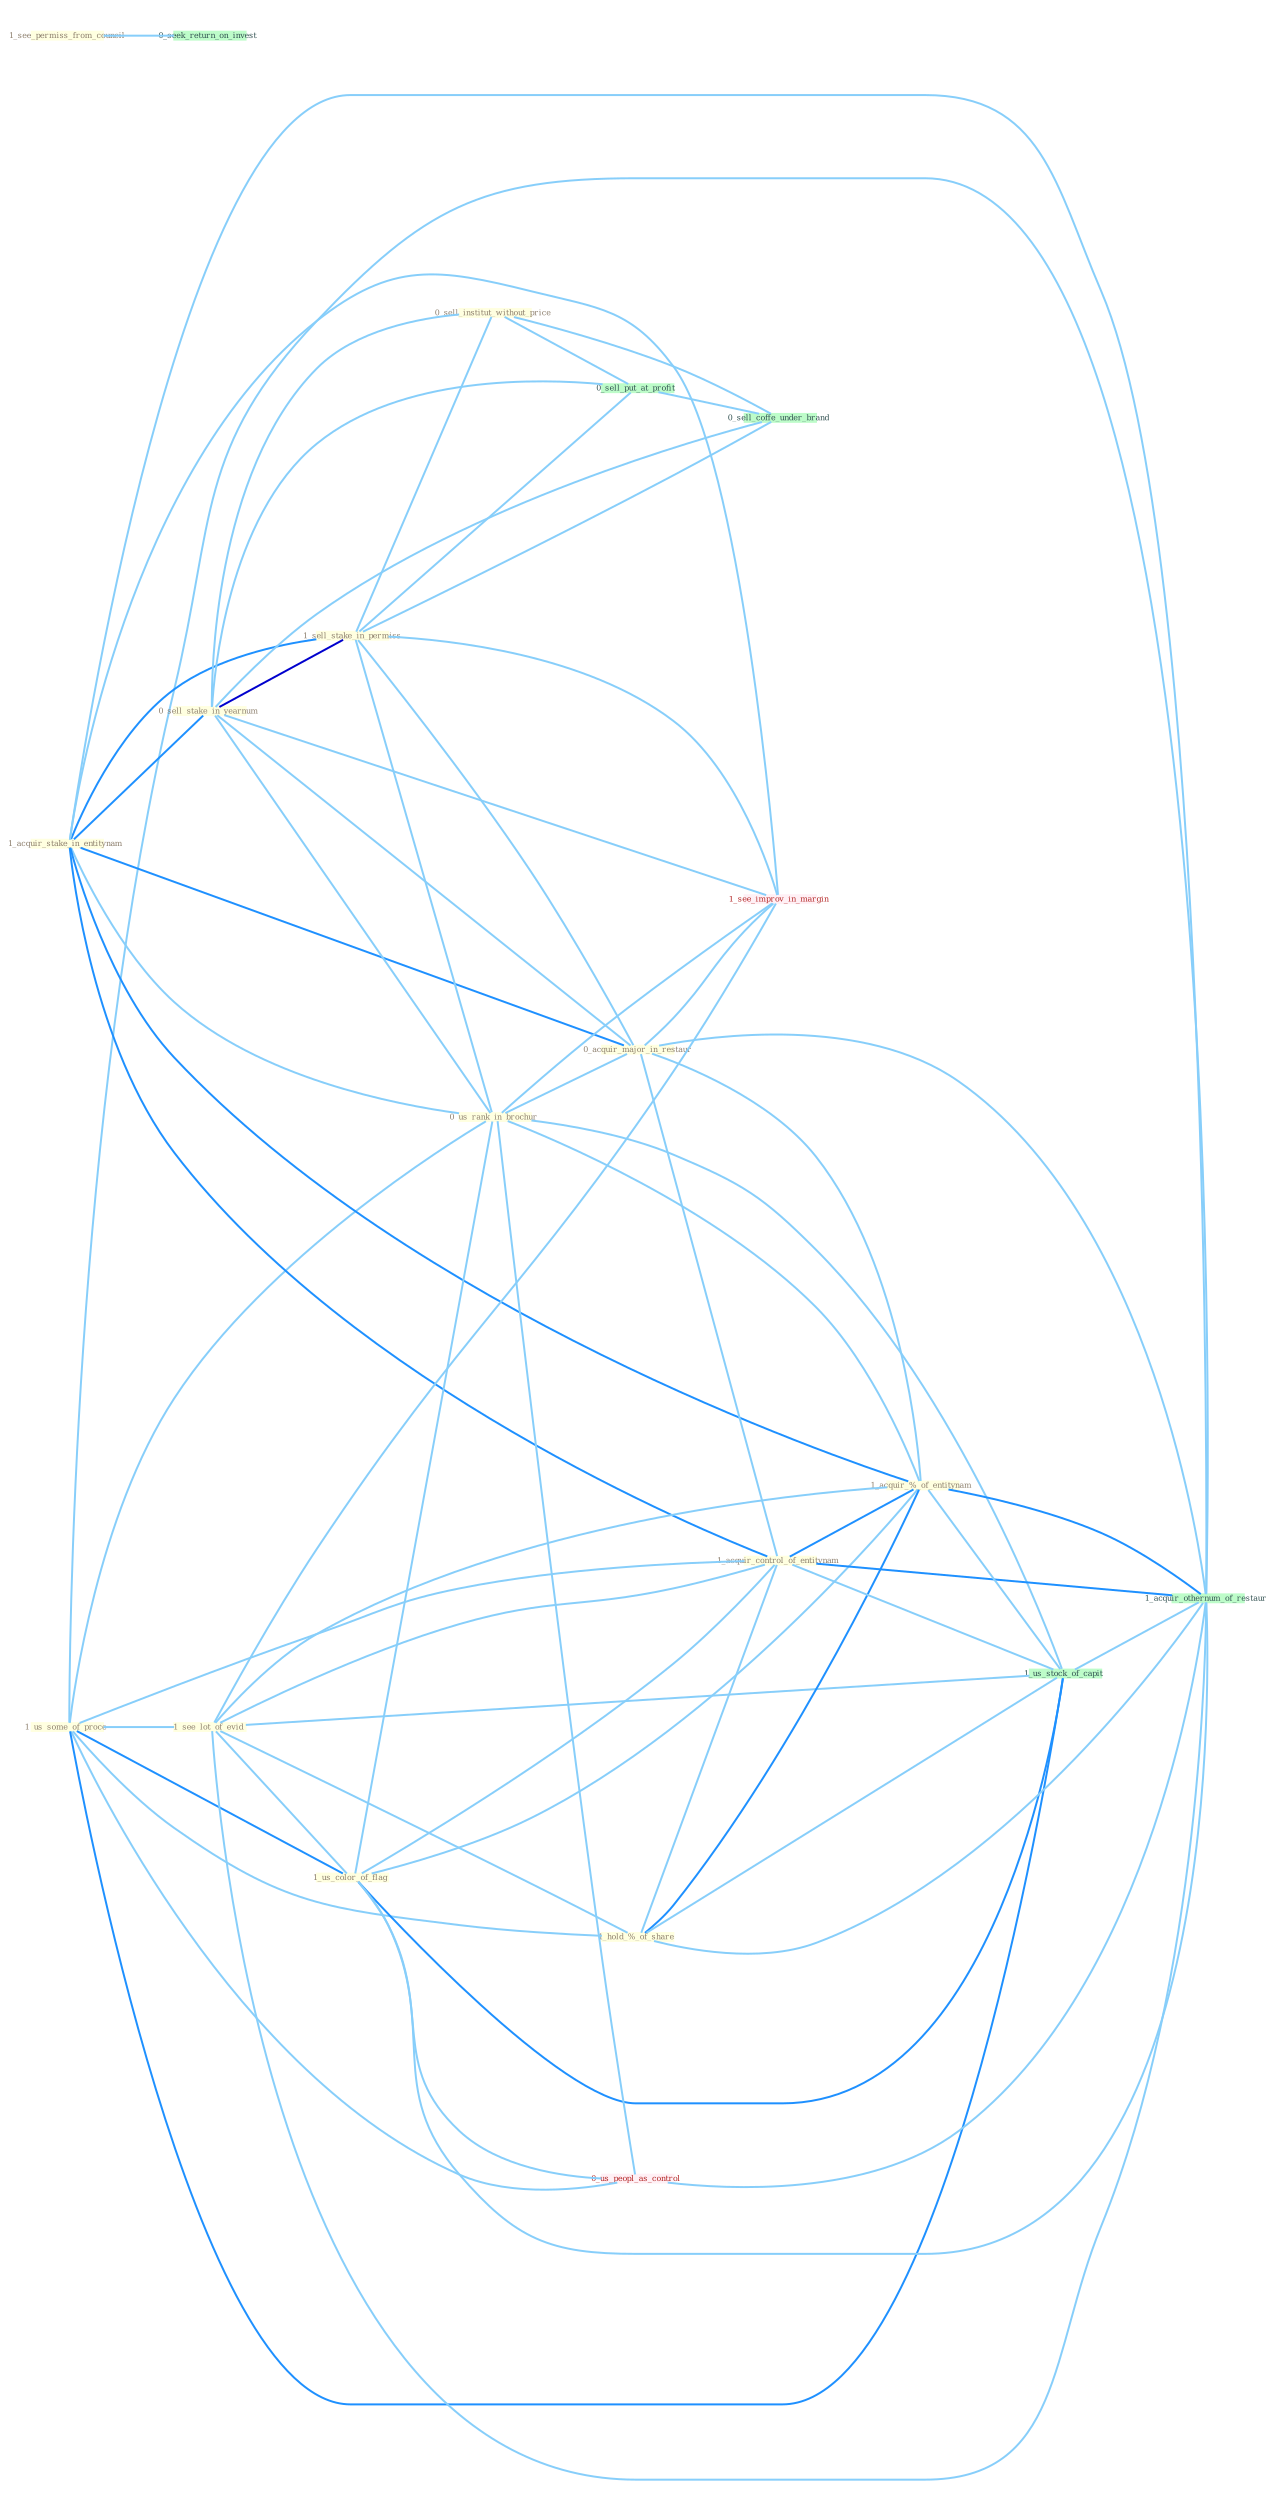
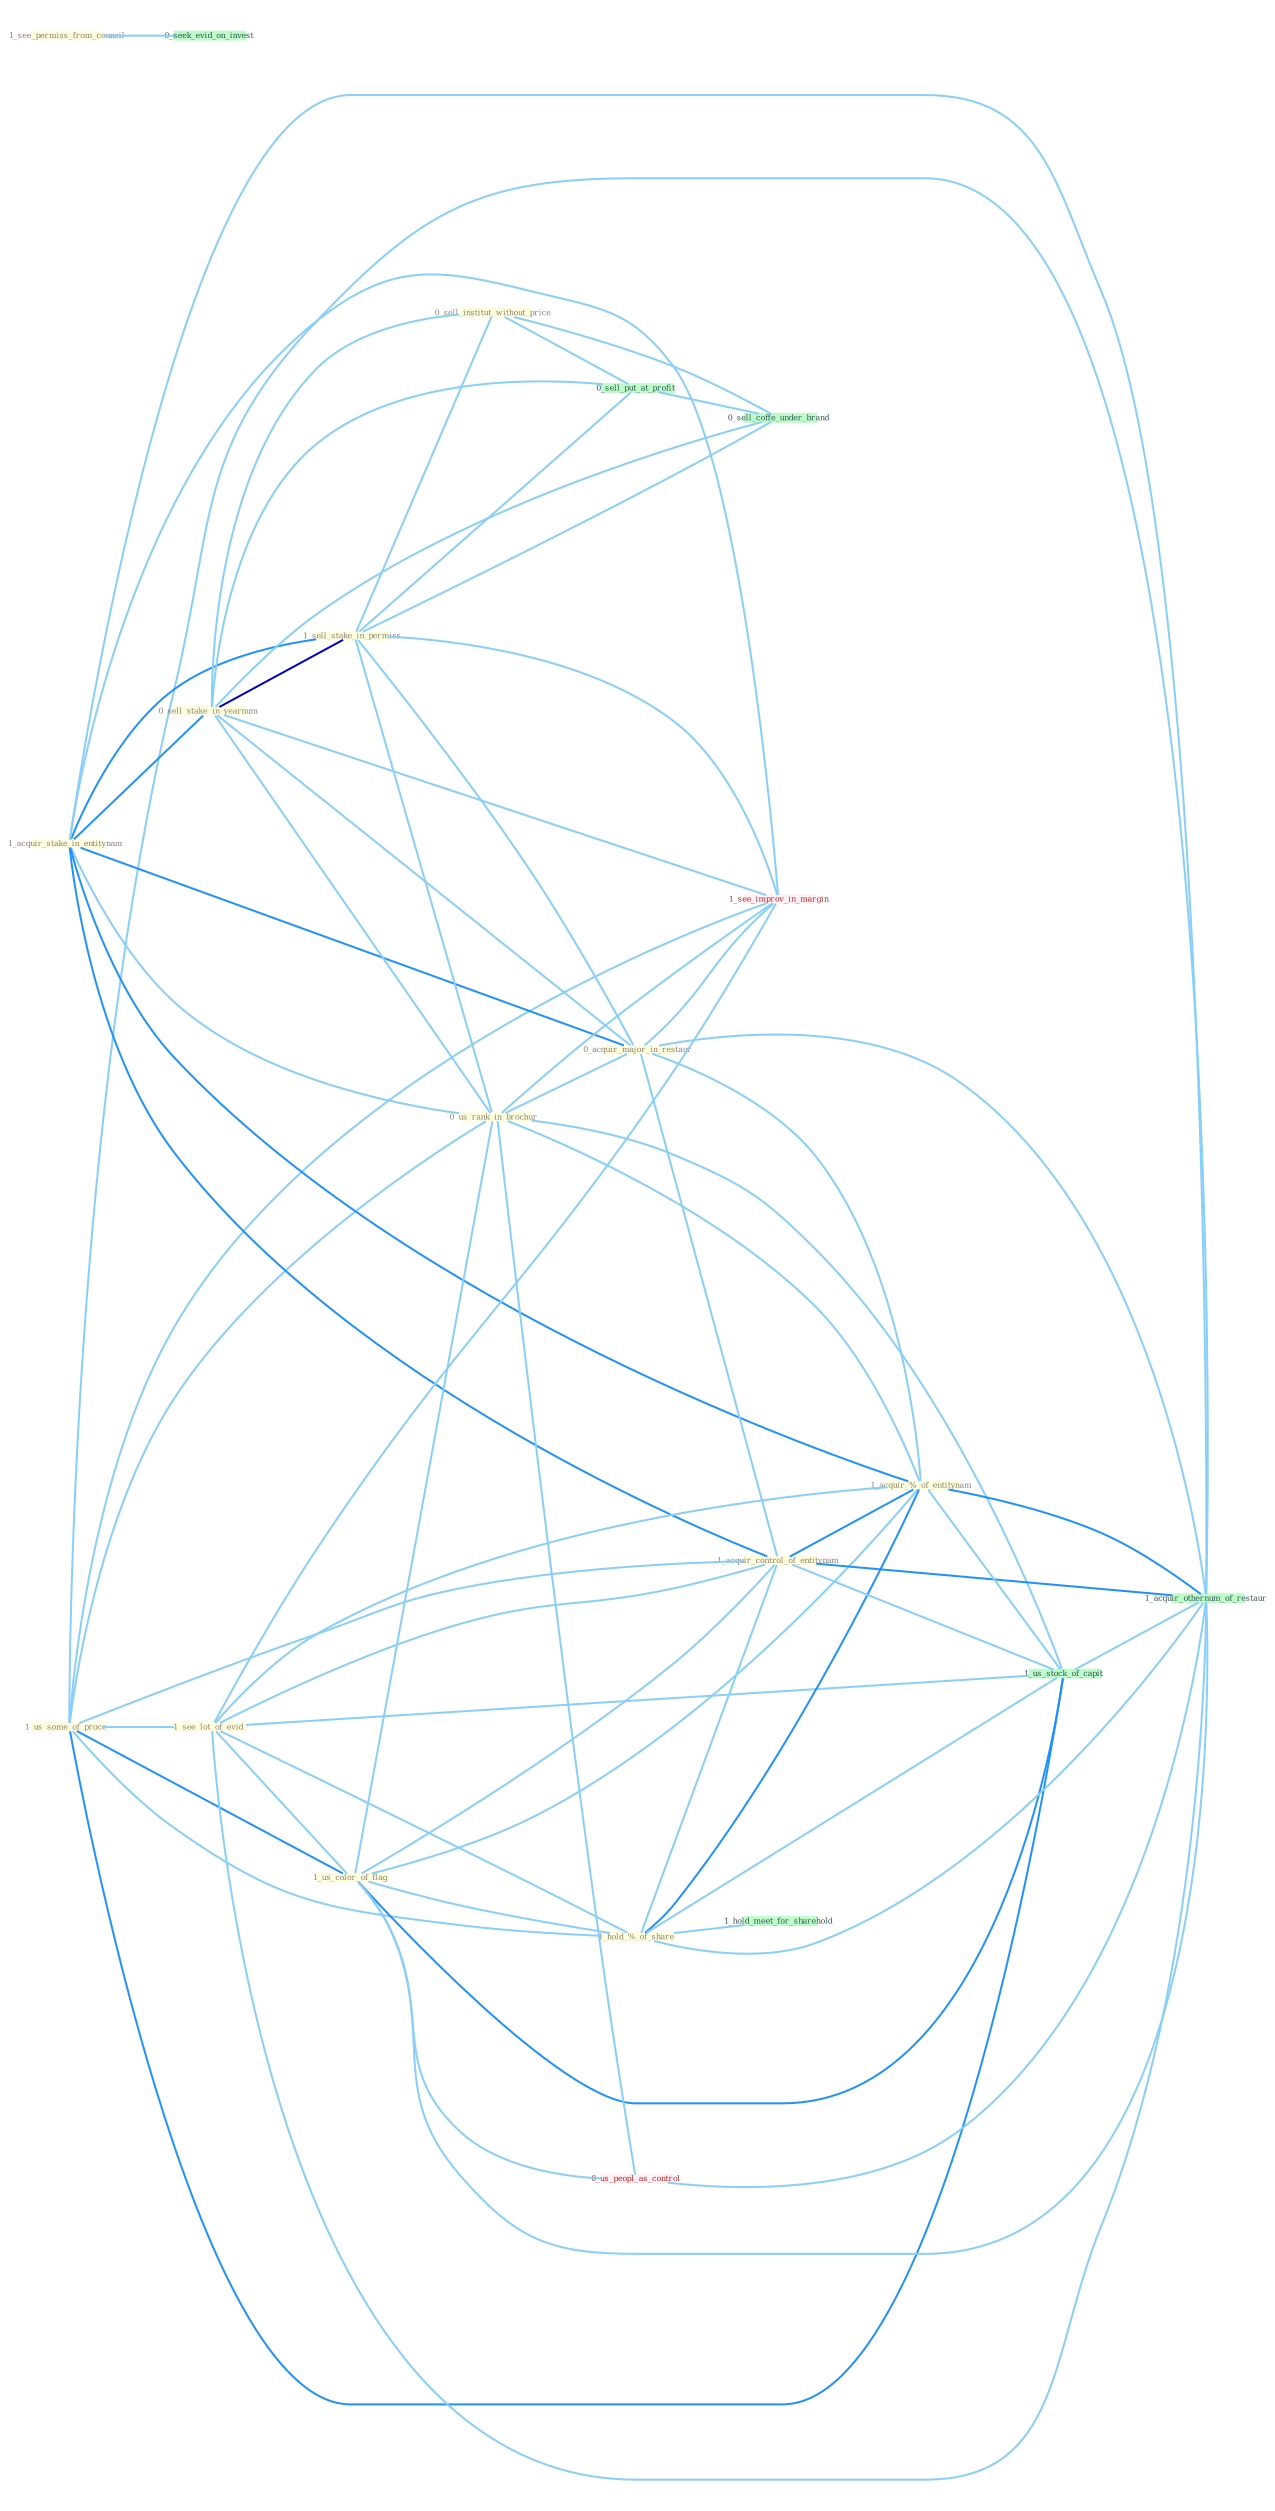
(210, 36) -> (210, 36)
none -> (488, 1911)
none -> (780, 1921)
(283, 2045) -> (277, 1199)
